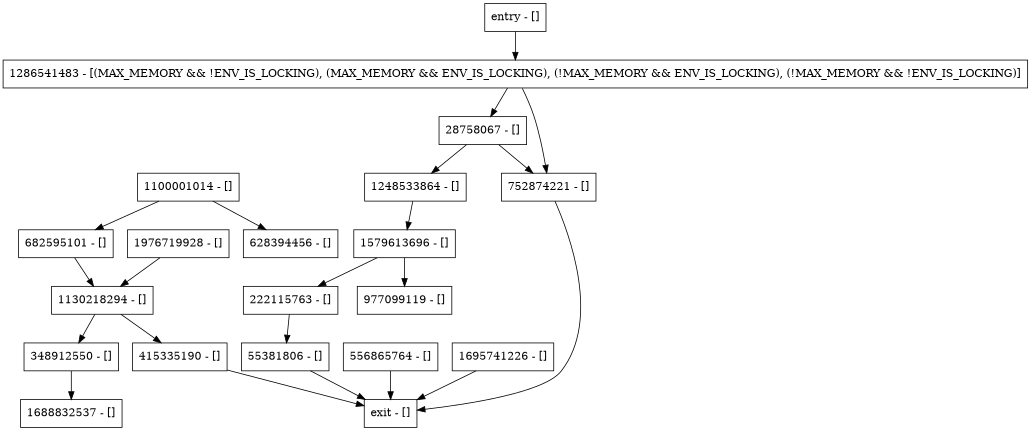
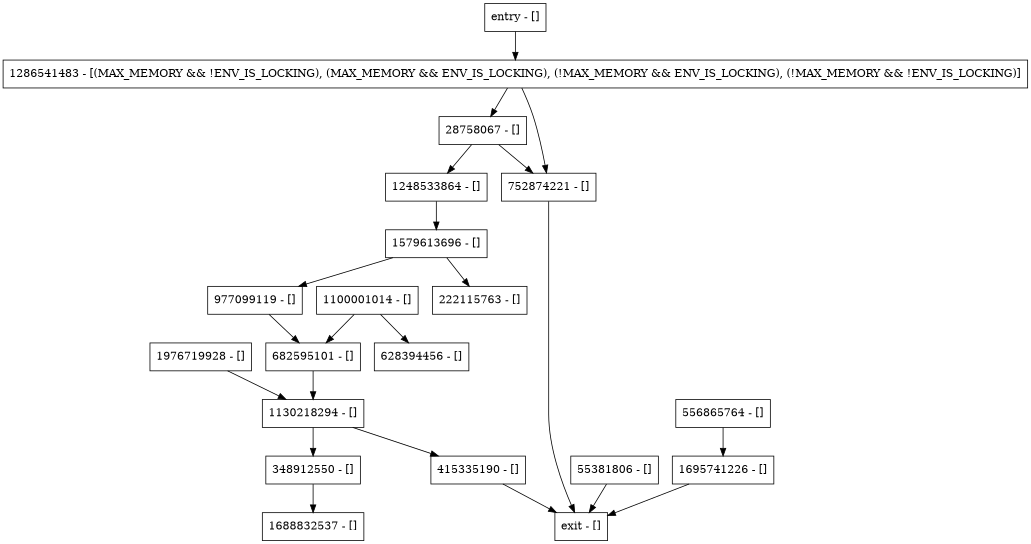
(288, 325) -> none
none -> (281, 326)
(391, 381) -> (723, 438)
